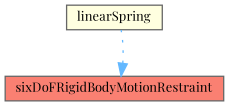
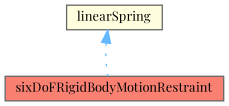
(123, 47) -> (106, 60)
